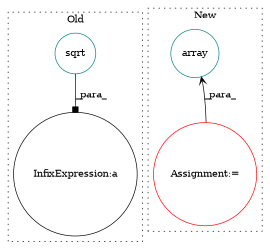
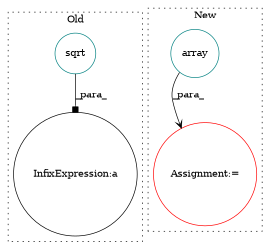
(205, 103) -> (172, 97)
